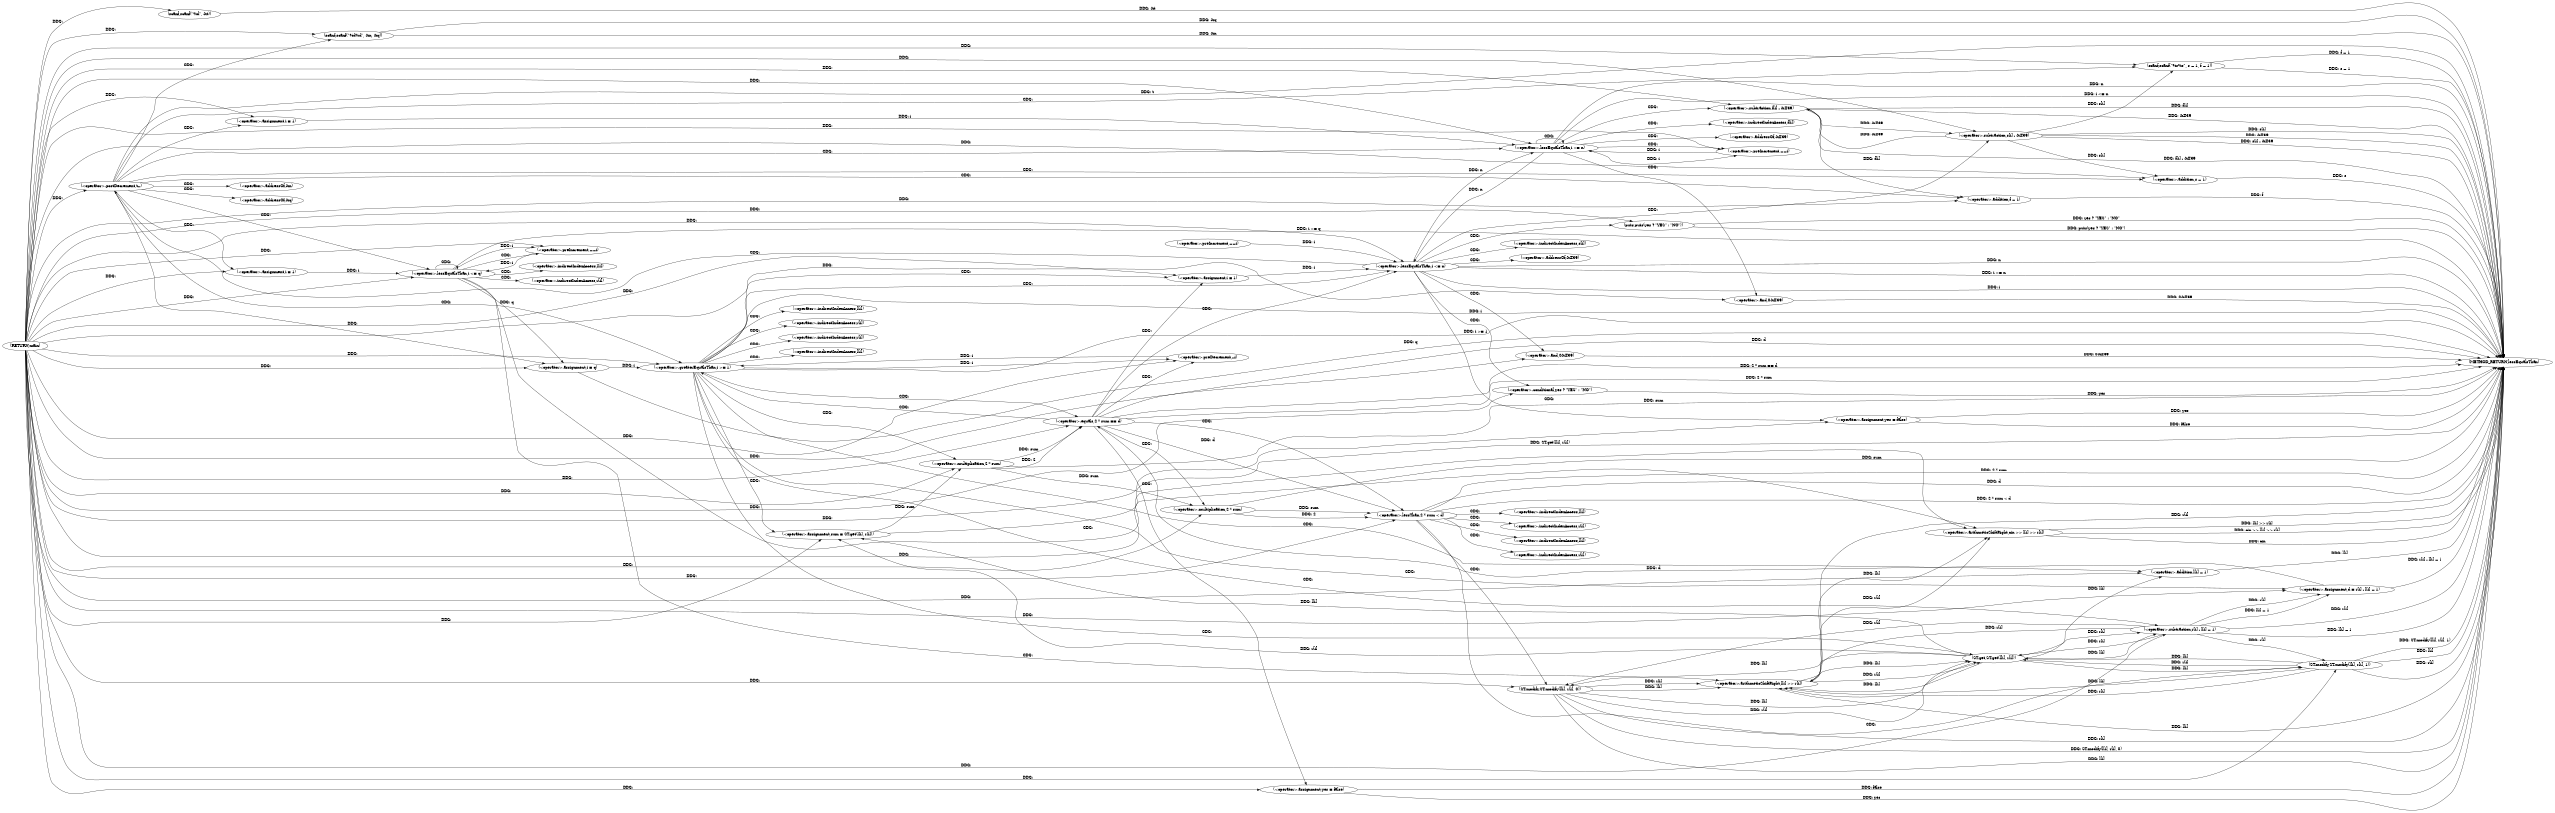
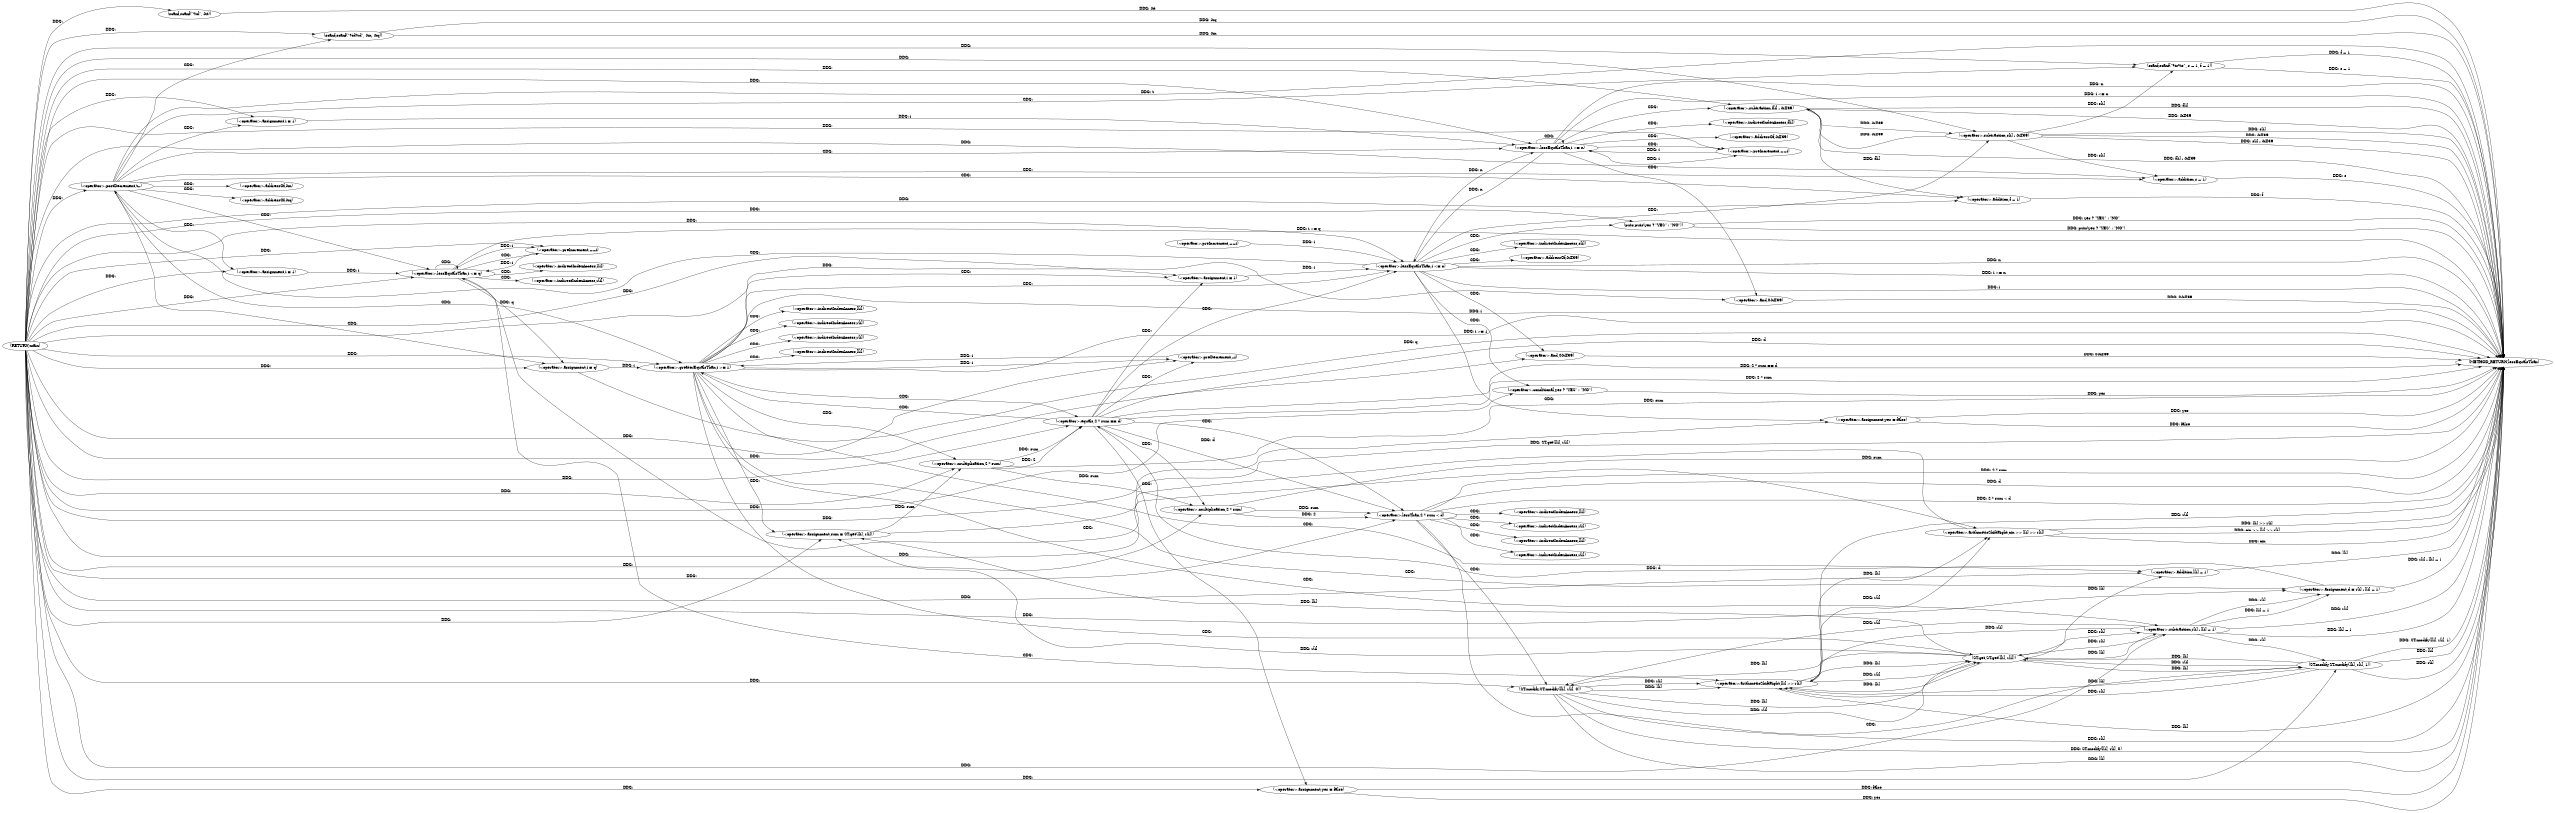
(353, 324) -> (353, 324)
(1165, 490) -> (1168, 490)
